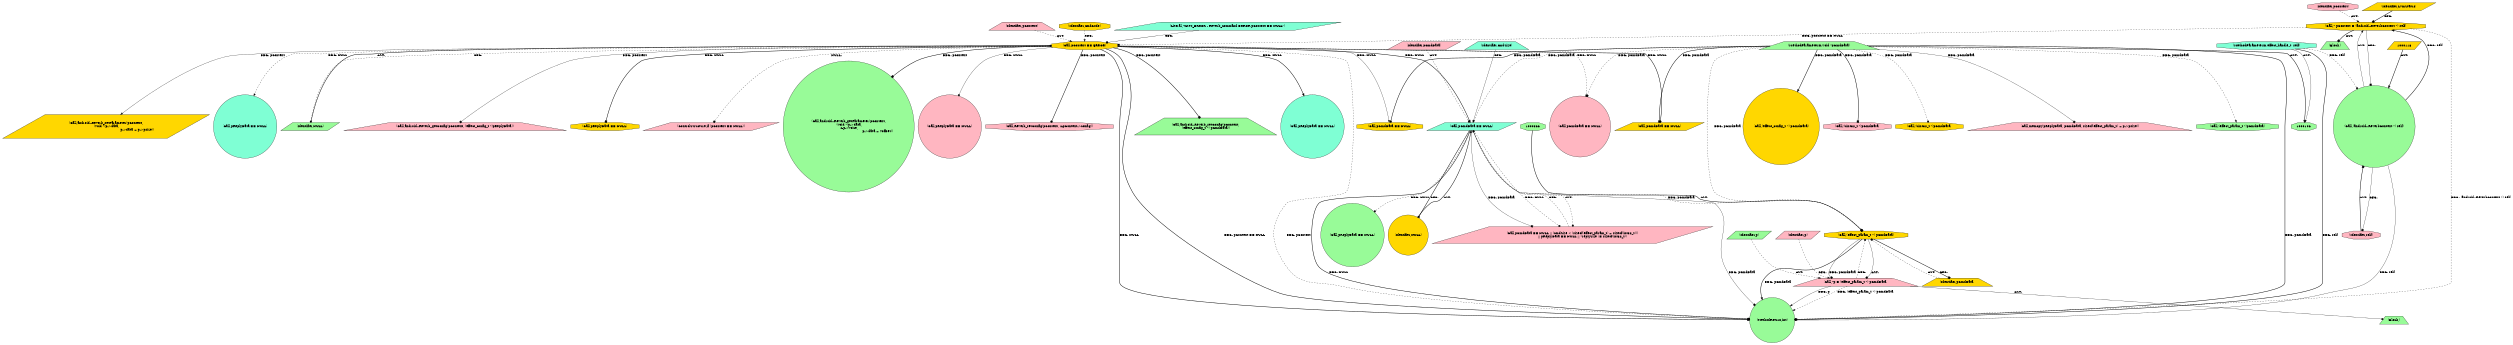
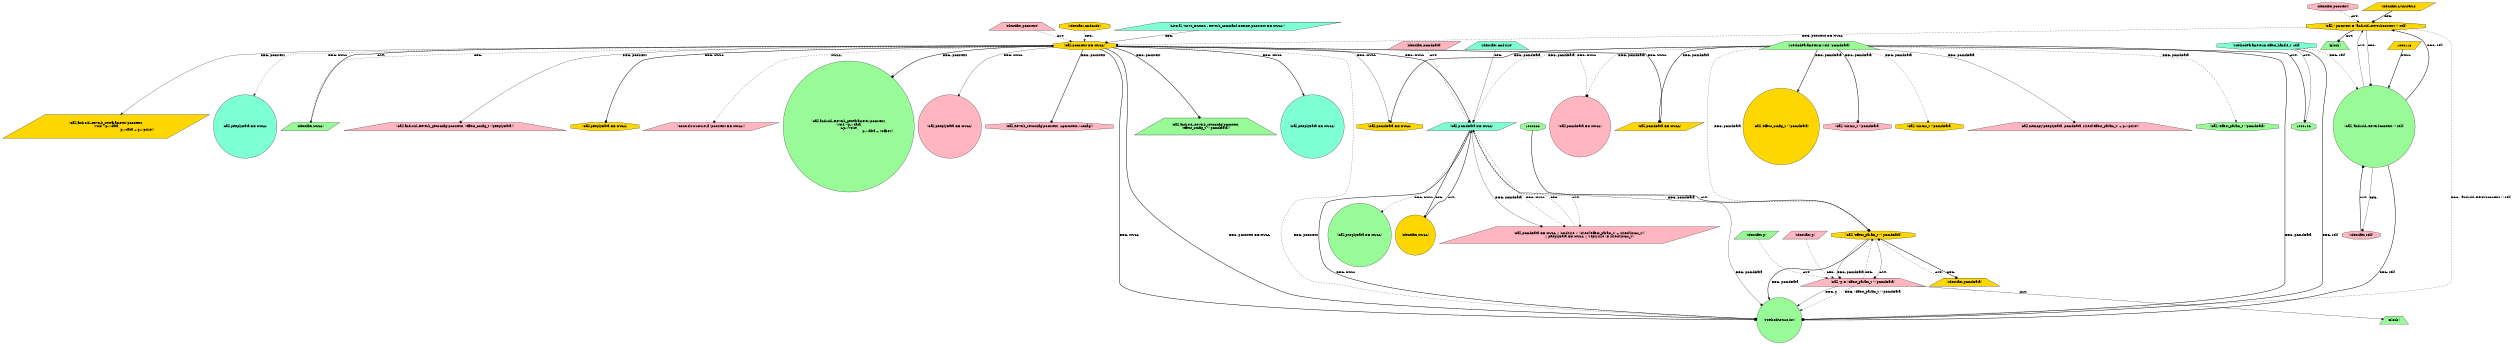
(1085, 46) -> (1085, 46)
(2405, 55) -> (2407, 55)
(2147, 313) -> (2150, 312)
